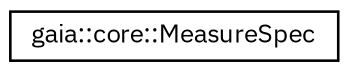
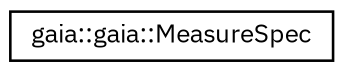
(174, 36) -> (172, 36)
